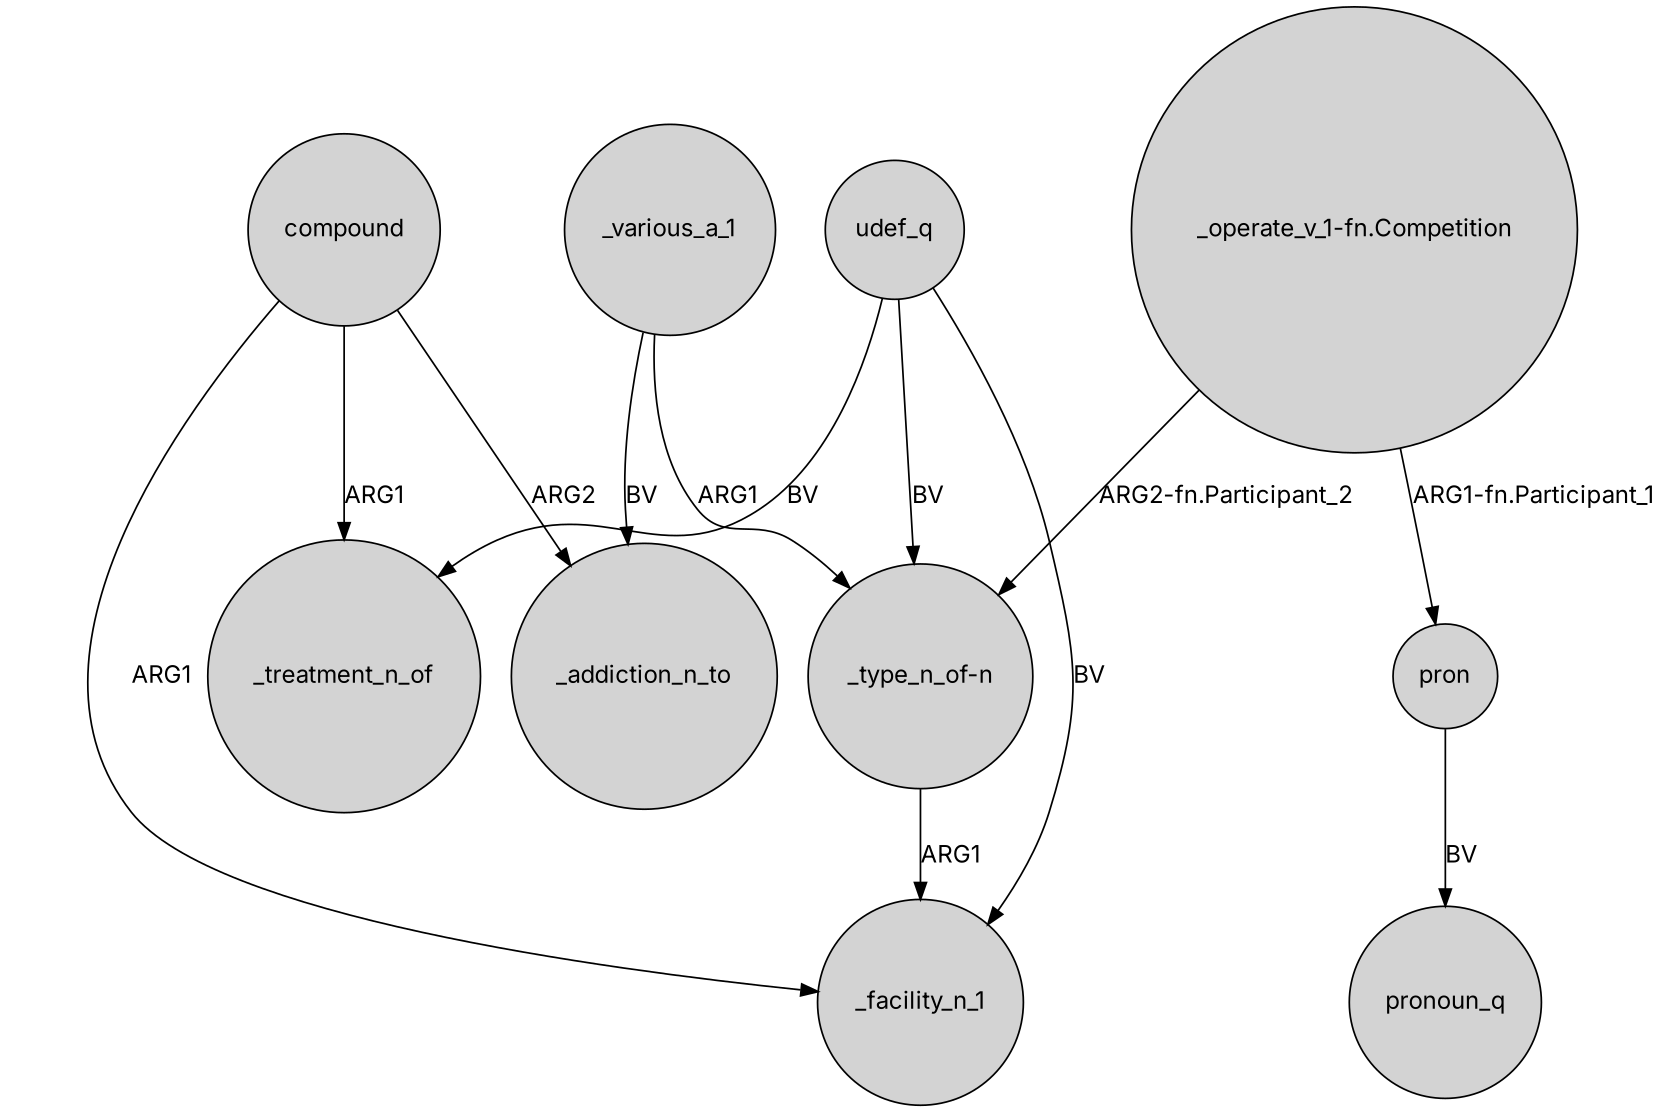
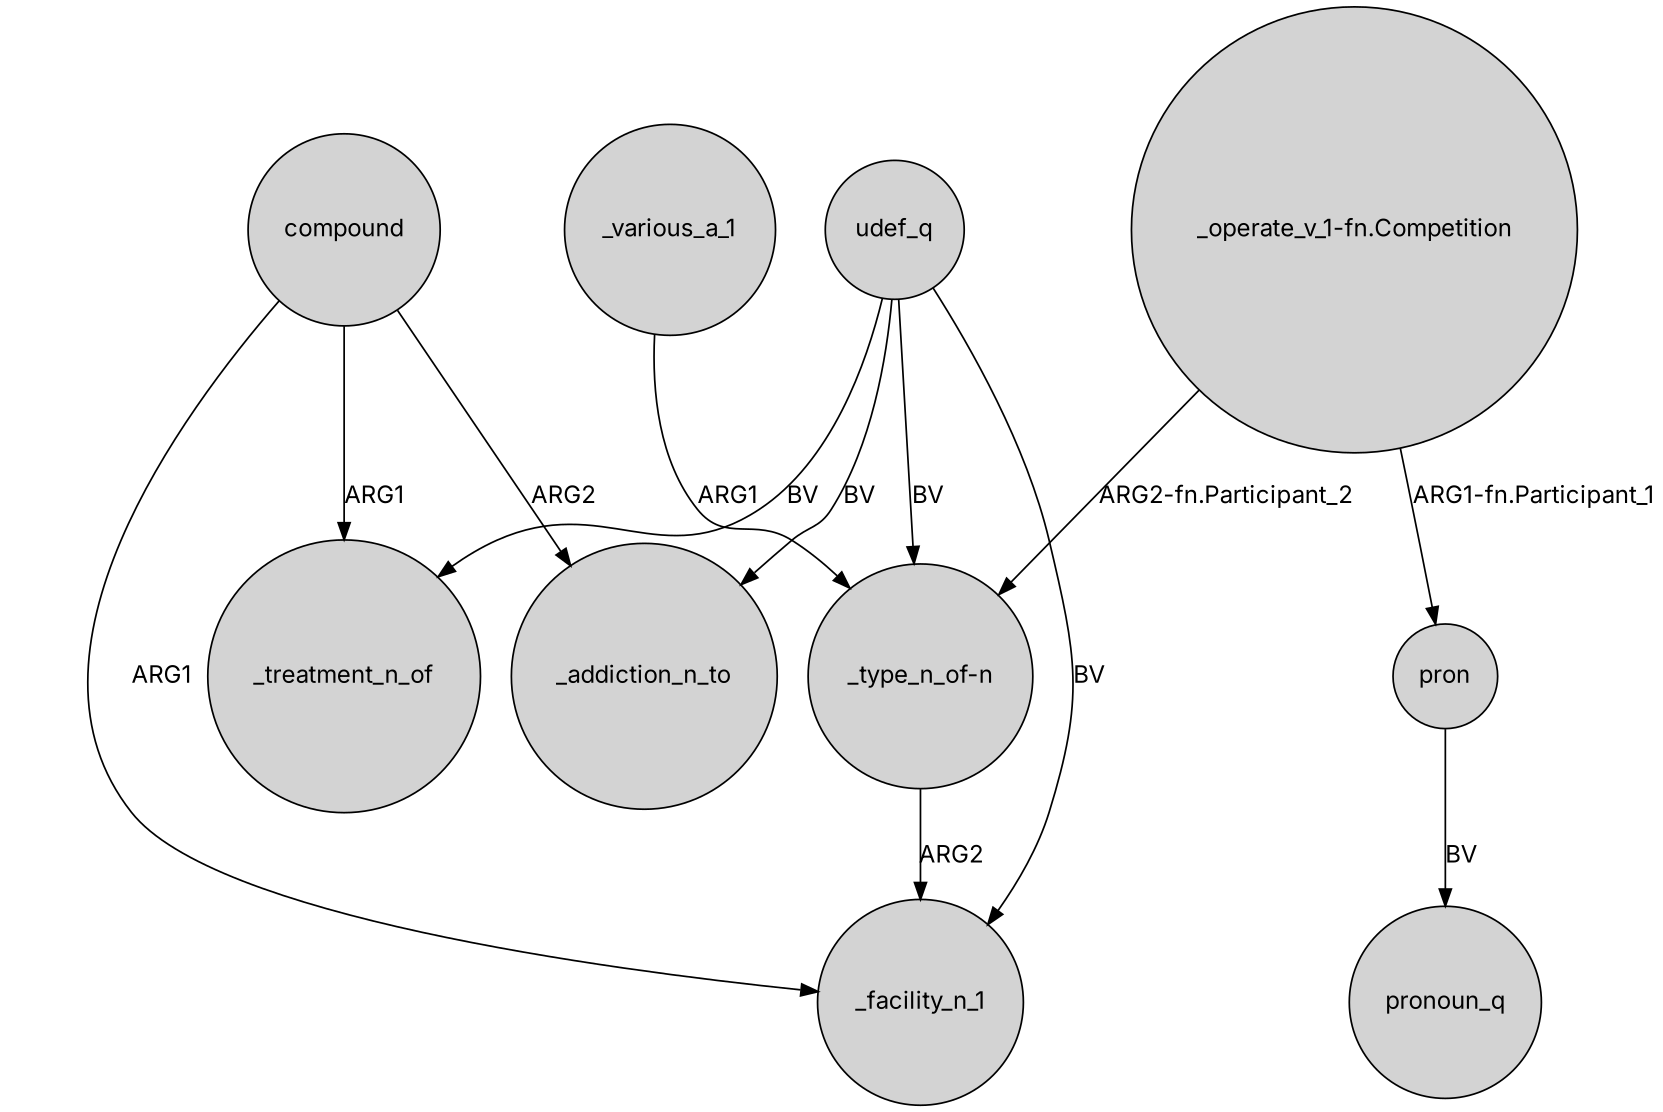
(628, 429) -> (858, 455)
(951, 856) -> (951, 856)
